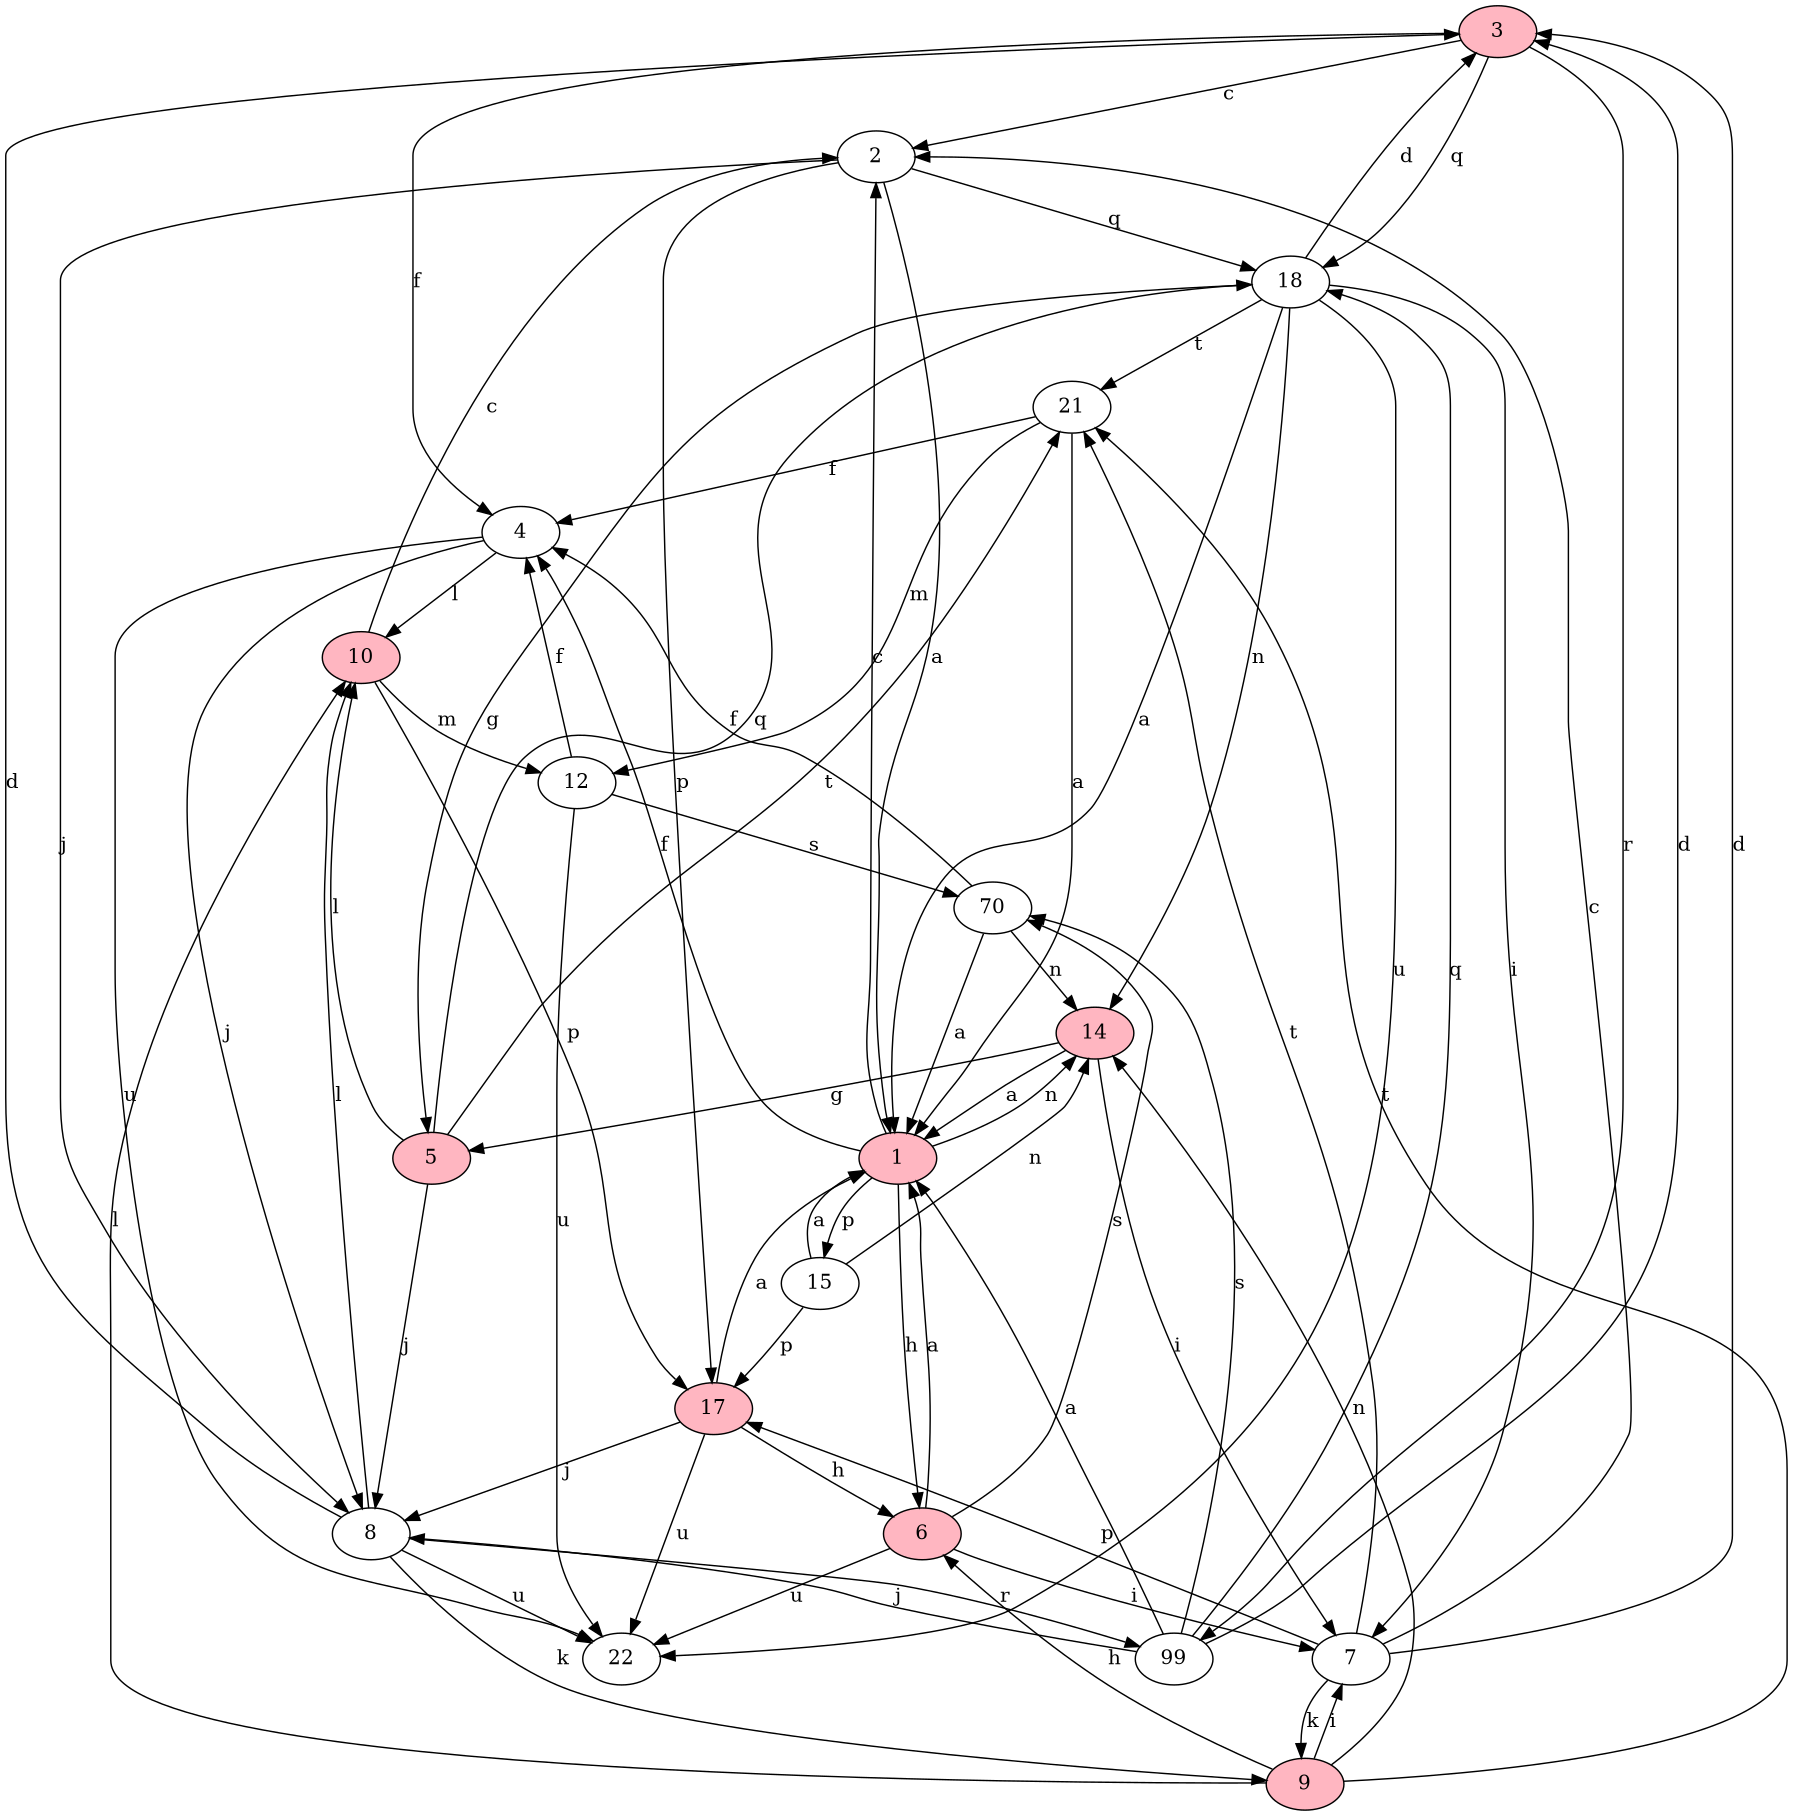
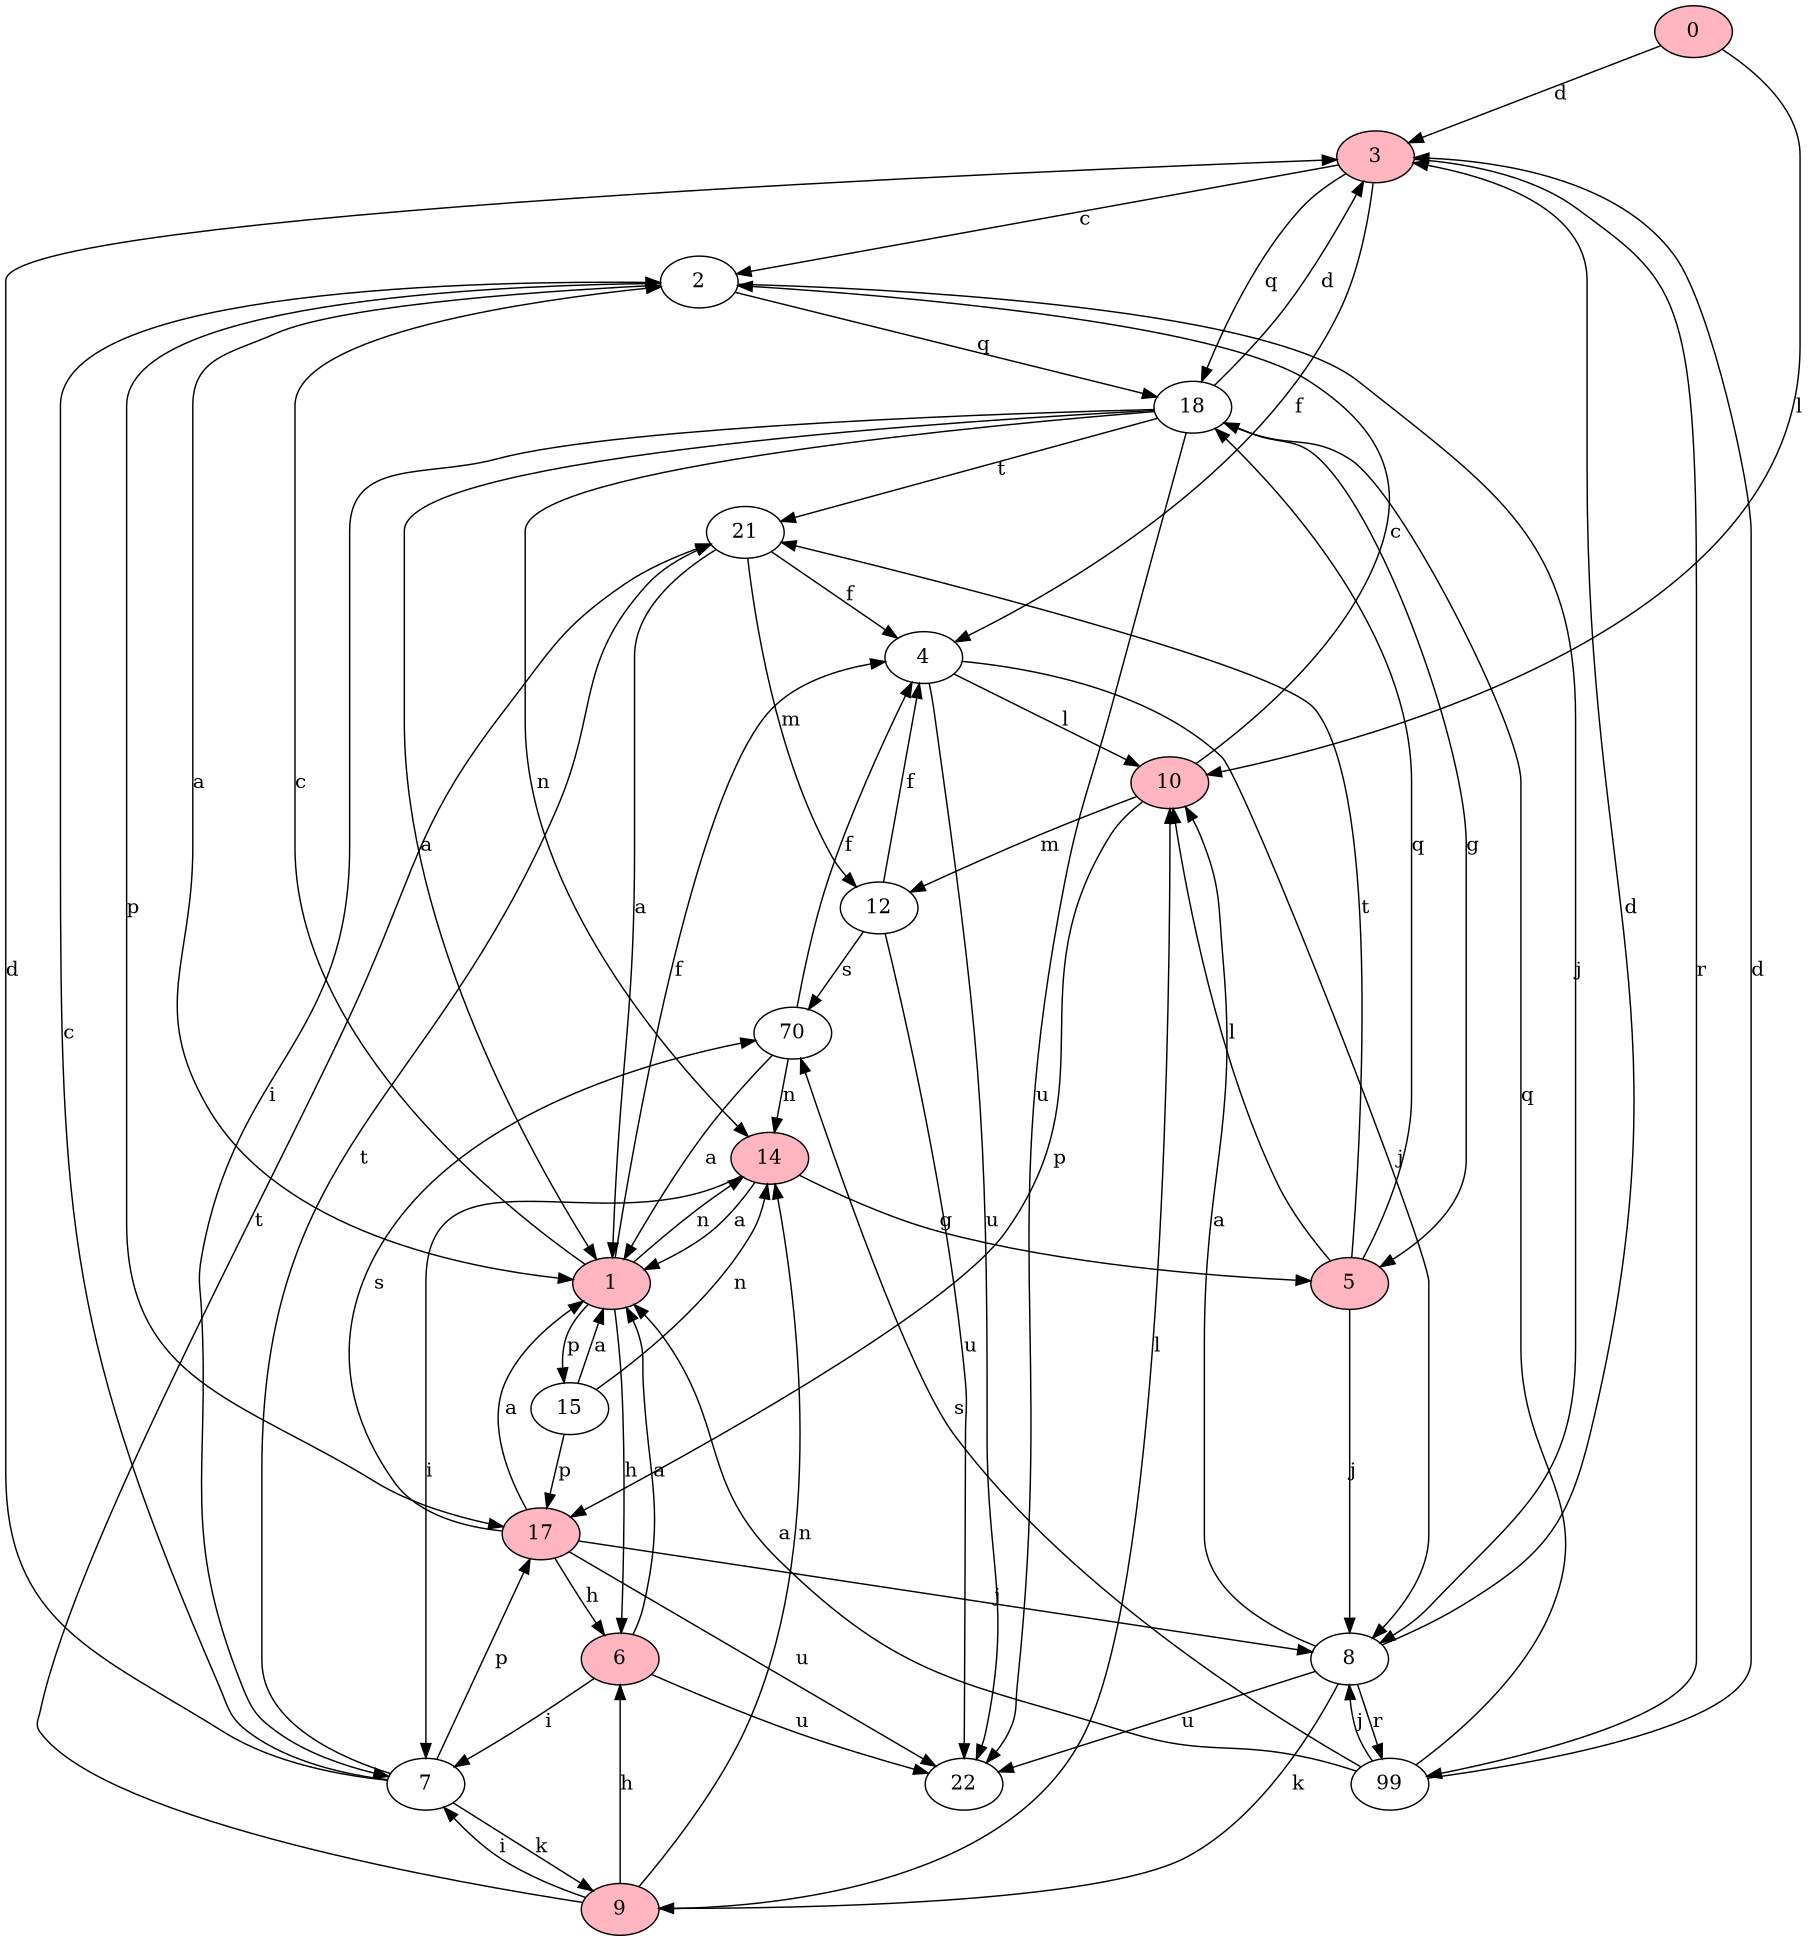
none -> (1694, 32)
(339, 1096) -> (1219, 1221)
(1111, 1219) -> (395, 1224)
